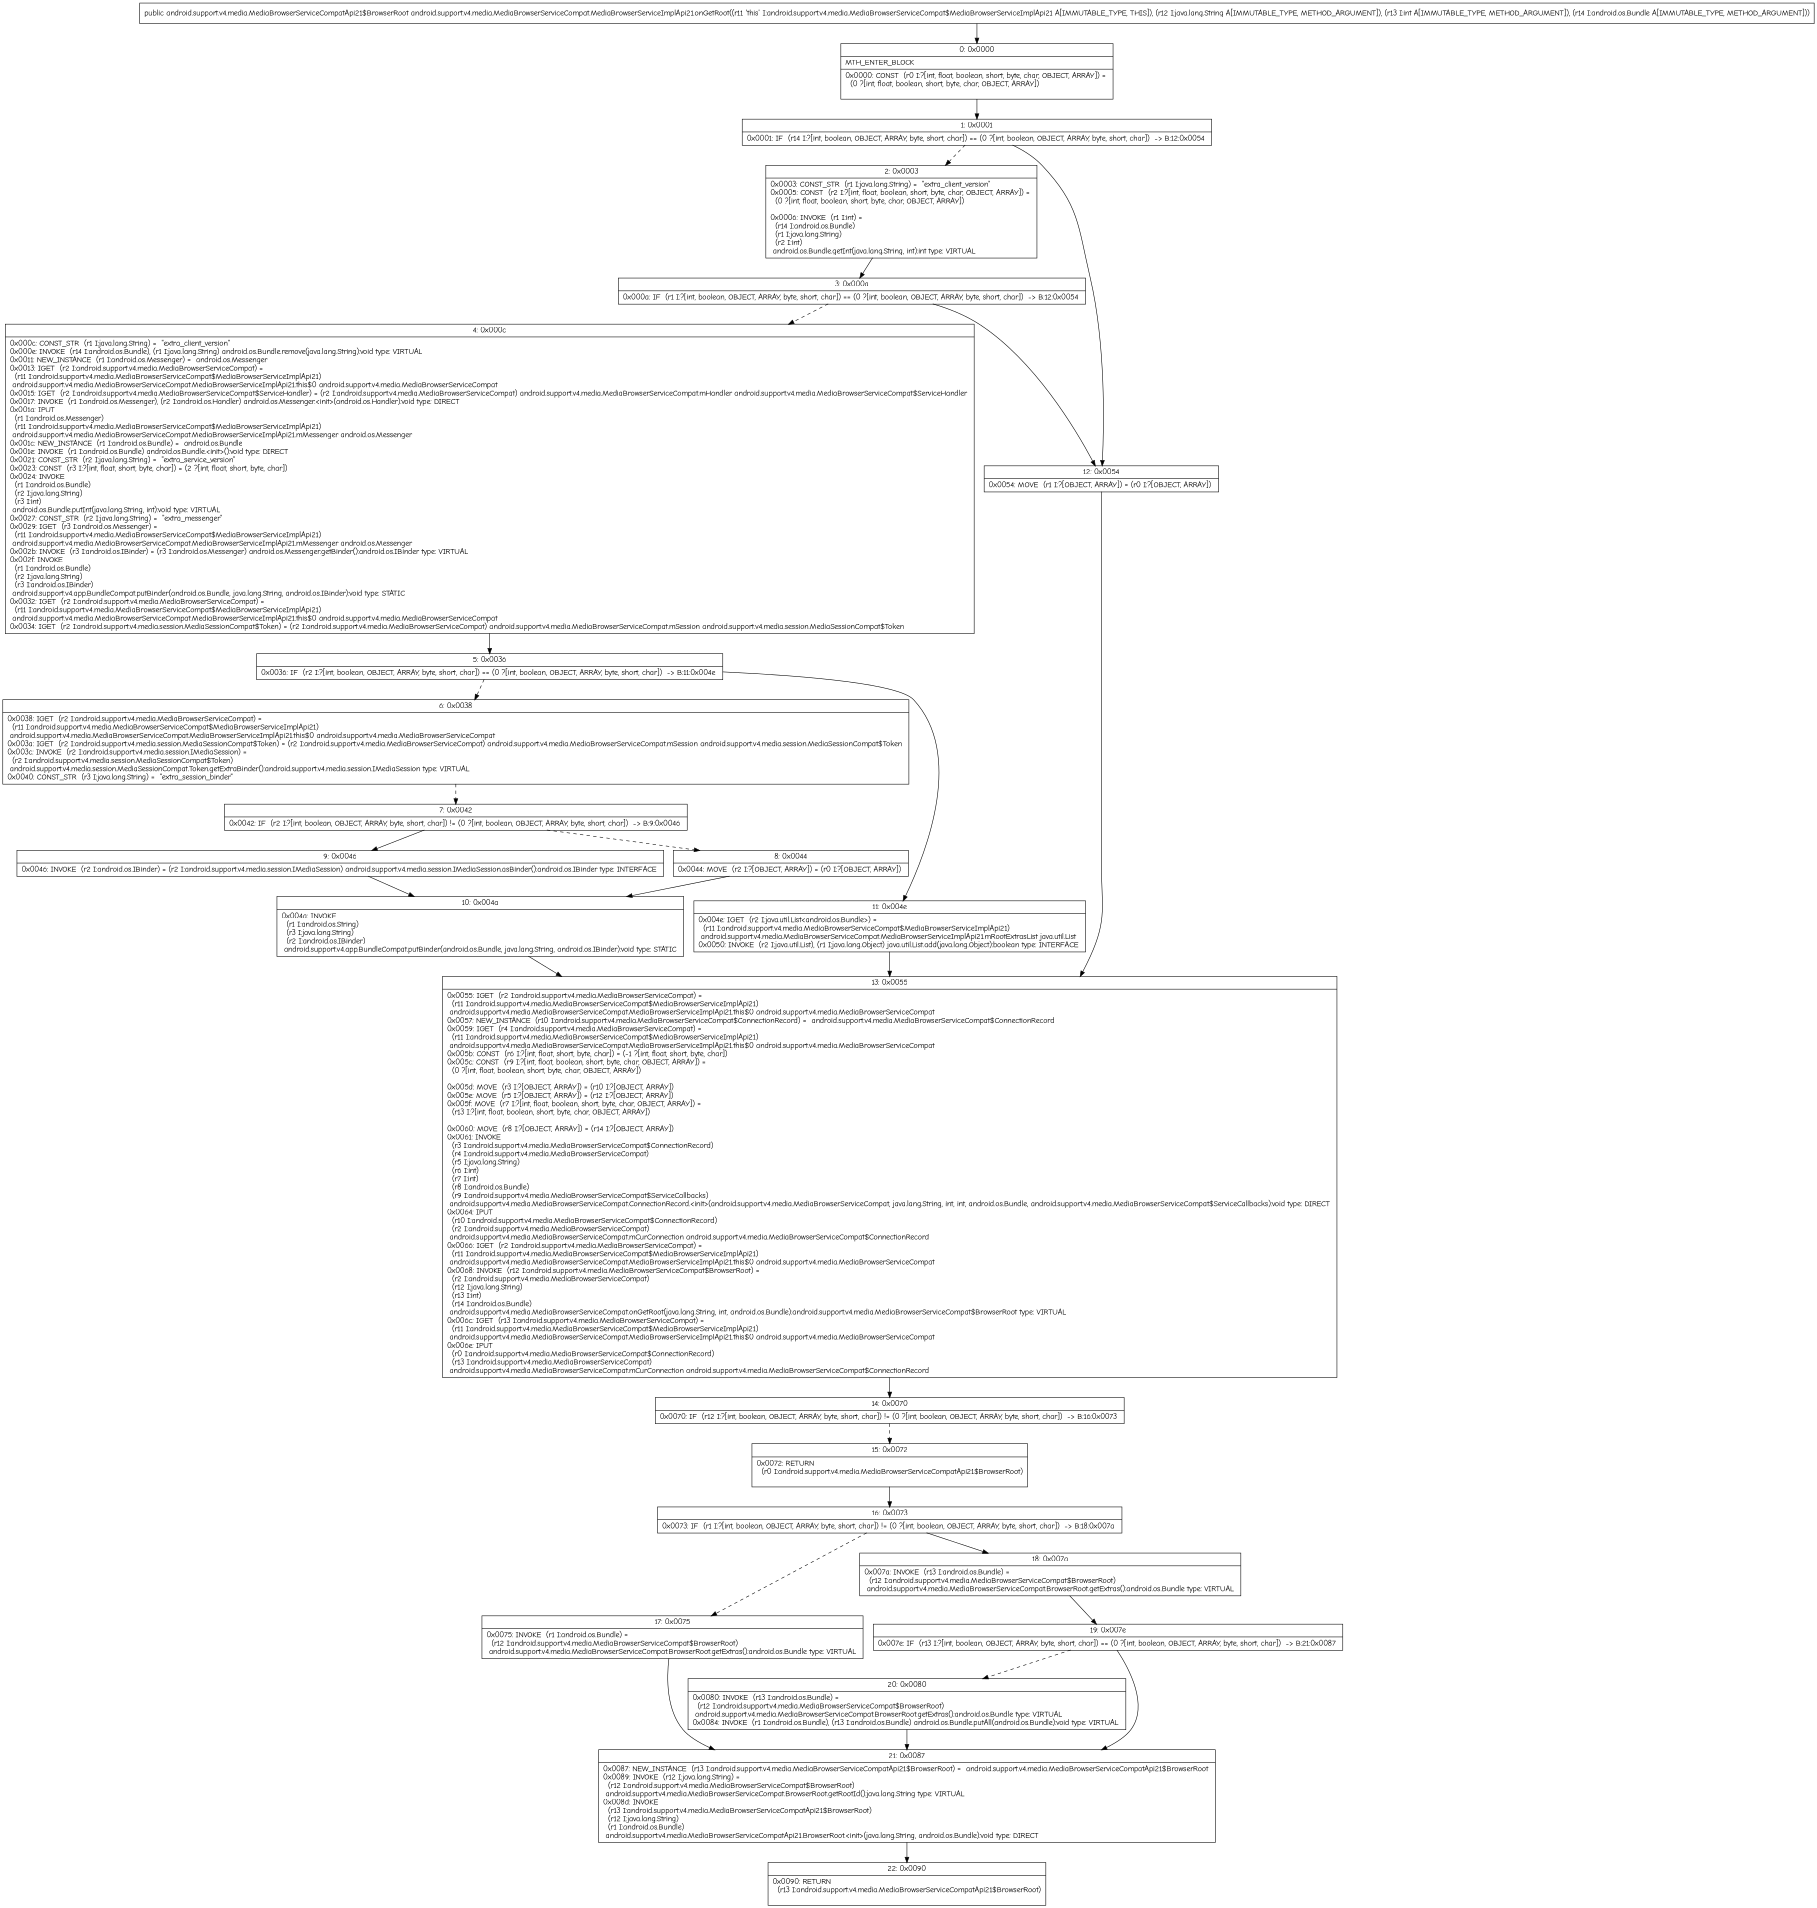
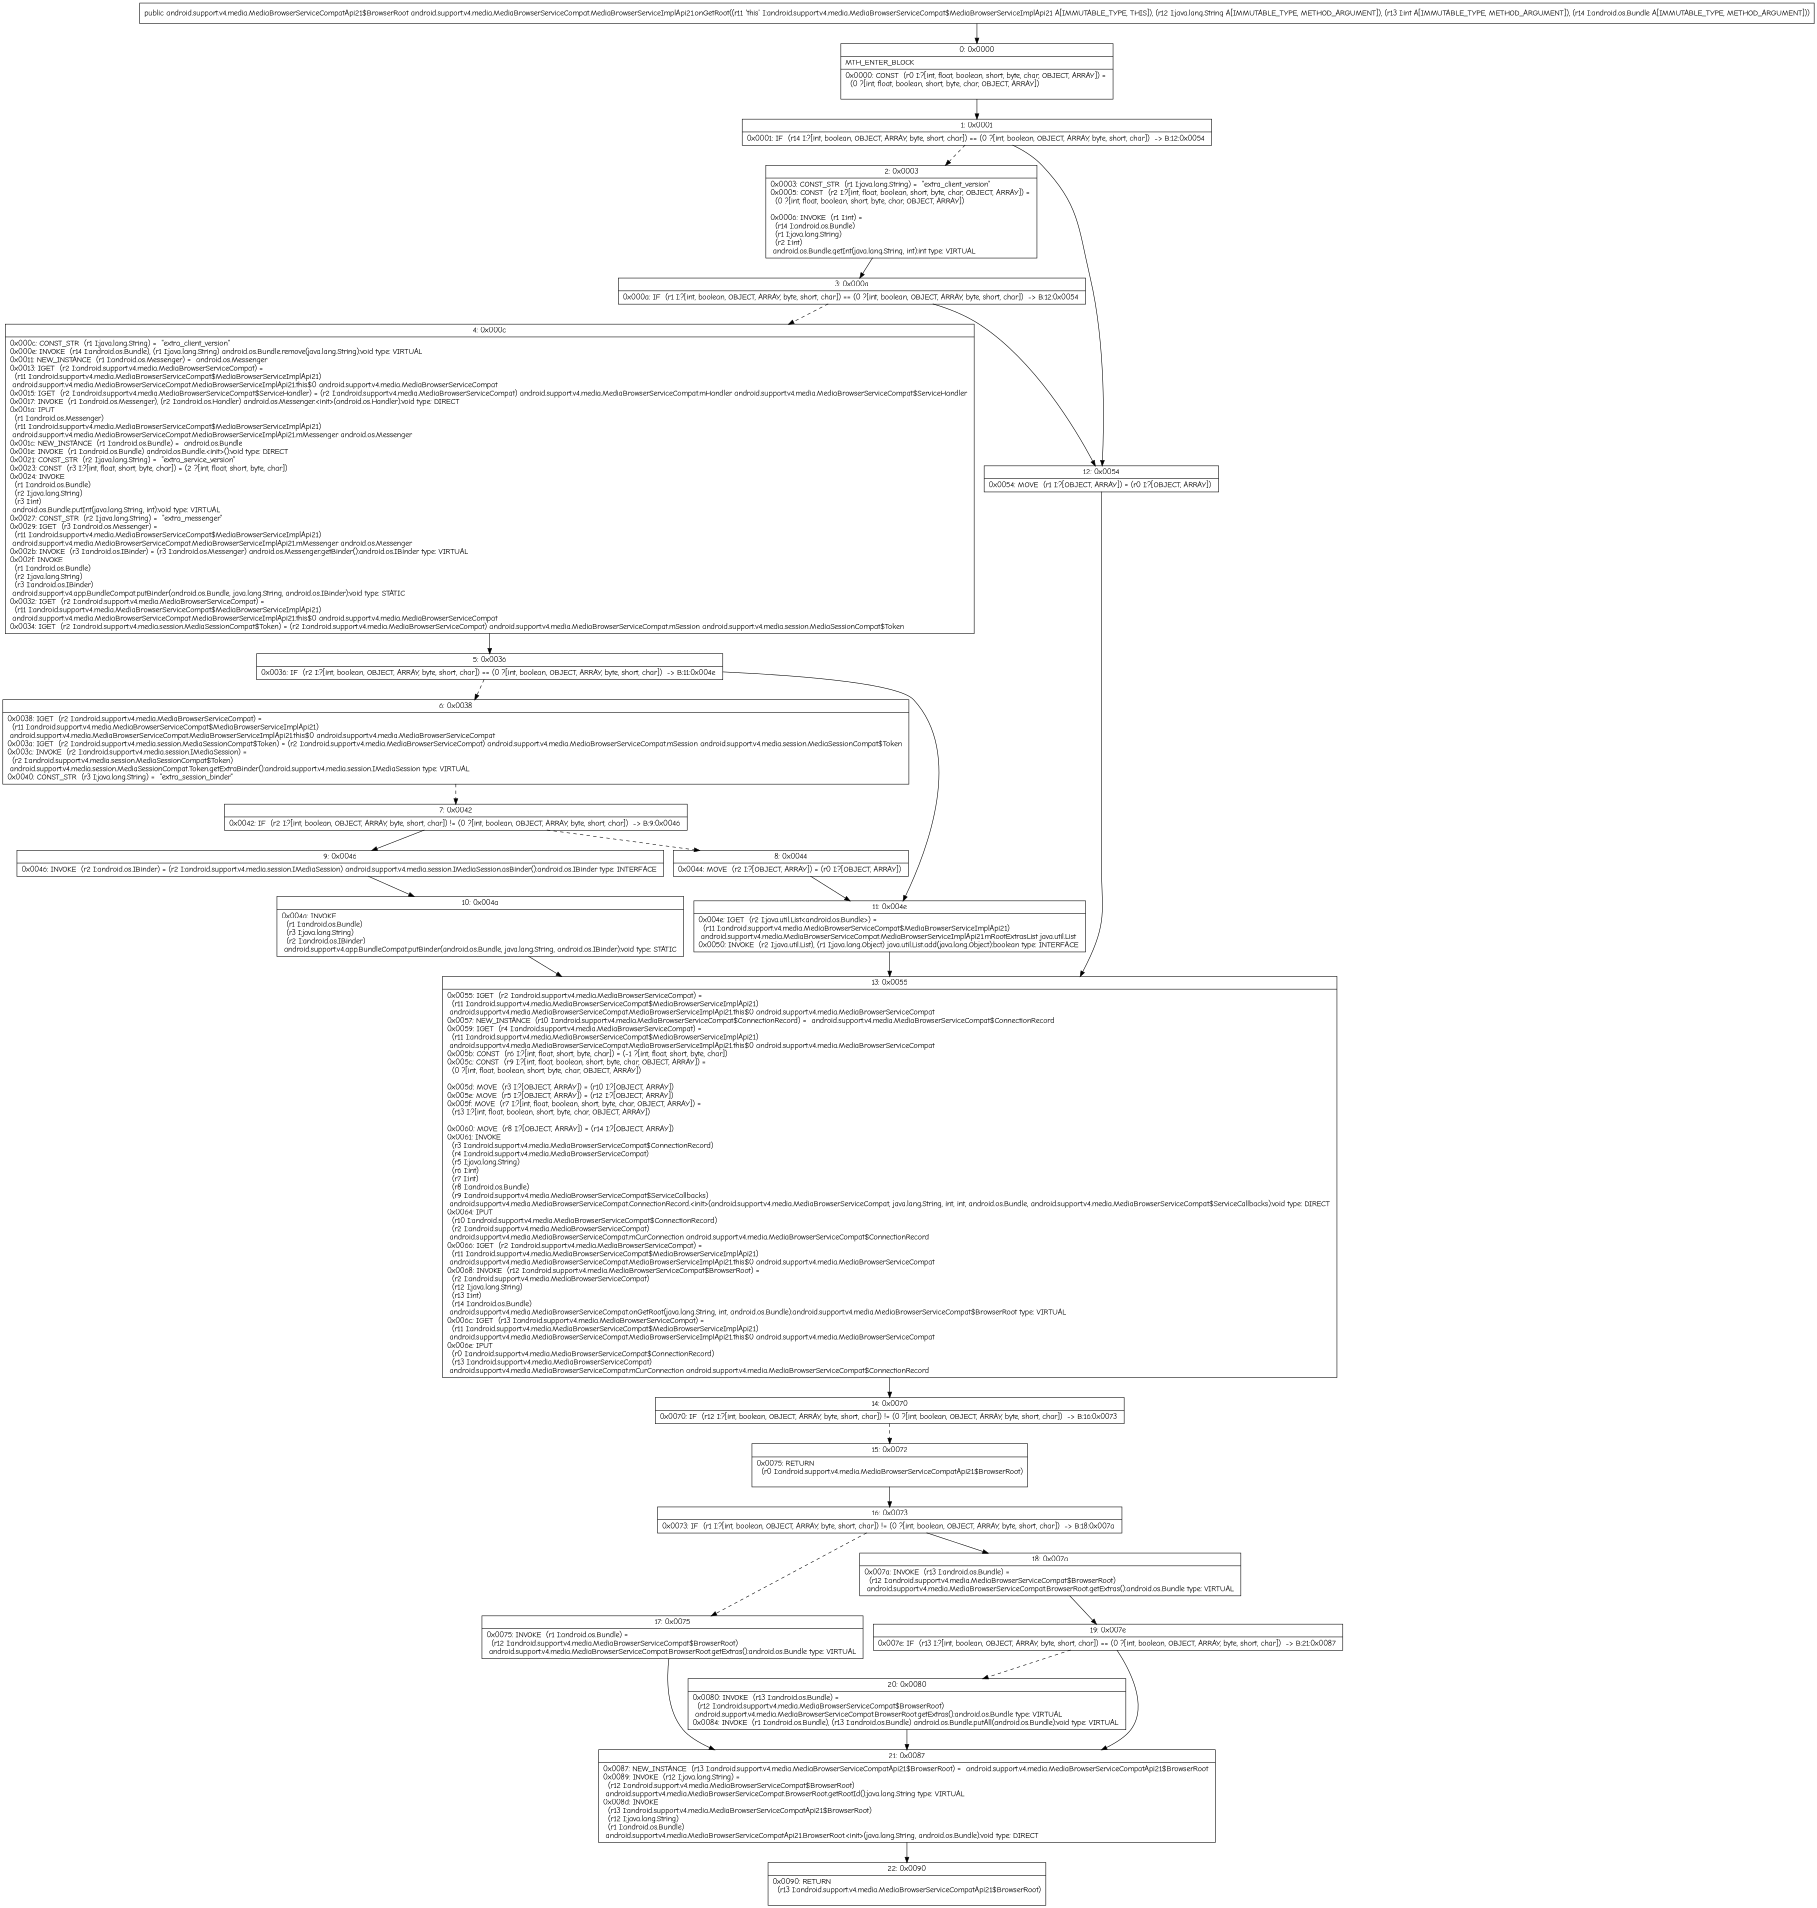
(681, 886) -> (828, 887)
(320, 924) -> (322, 924)
(788, 1463) -> (788, 1463)
